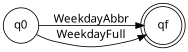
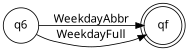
(21, 26) -> (21, 26)
